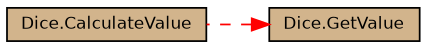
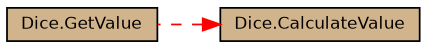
(229, 24) -> (180, 24)
